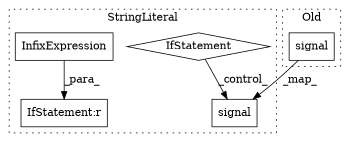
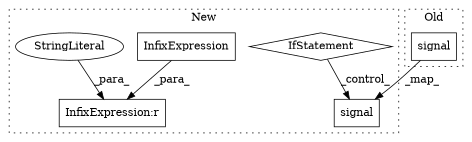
(143, 18) -> (204, 18)
none -> (70, 47)
(64, 113) -> (112, 113)
